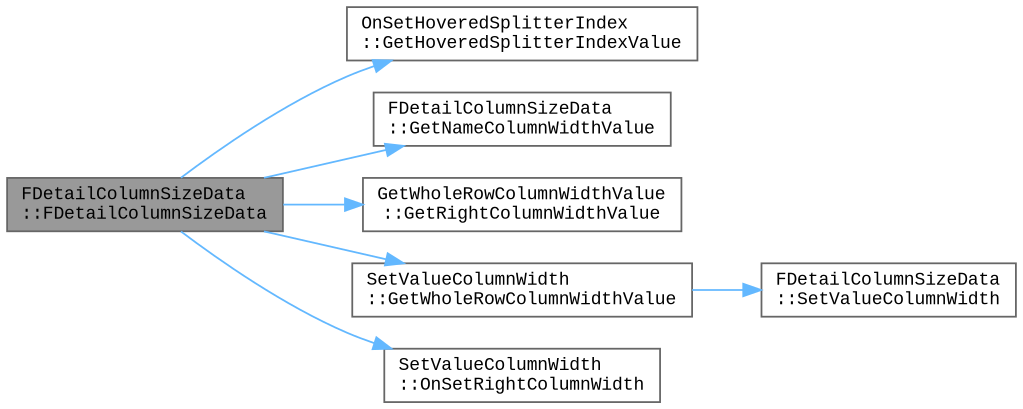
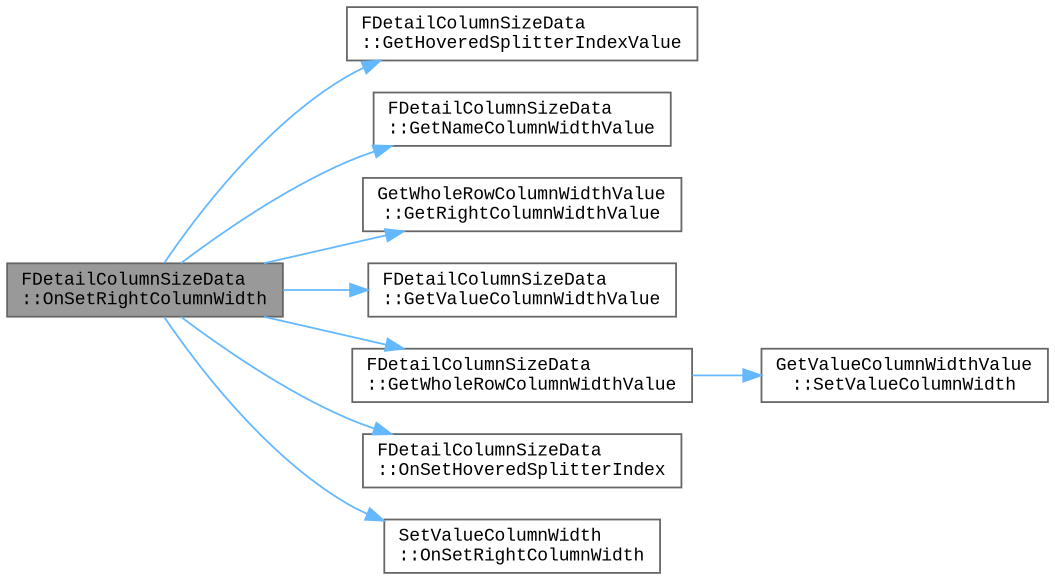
(522, 34) -> (522, 34)
(145, 205) -> (145, 290)
none -> (522, 290)
(522, 290) -> (522, 375)
(889, 290) -> (905, 375)
none -> (522, 461)
